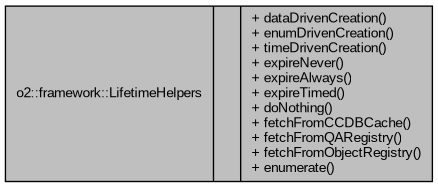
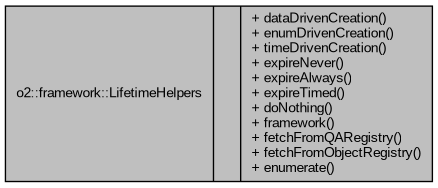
(332, 123) -> (293, 123)
